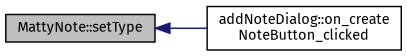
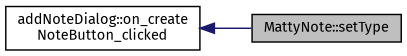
(189, 28) -> (233, 28)
